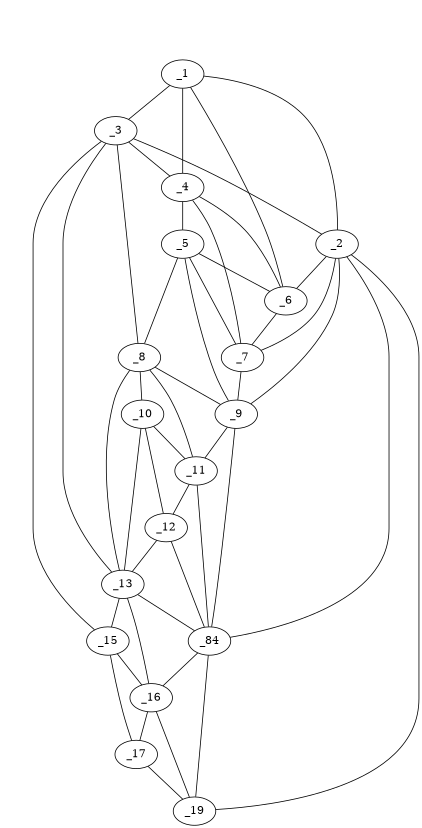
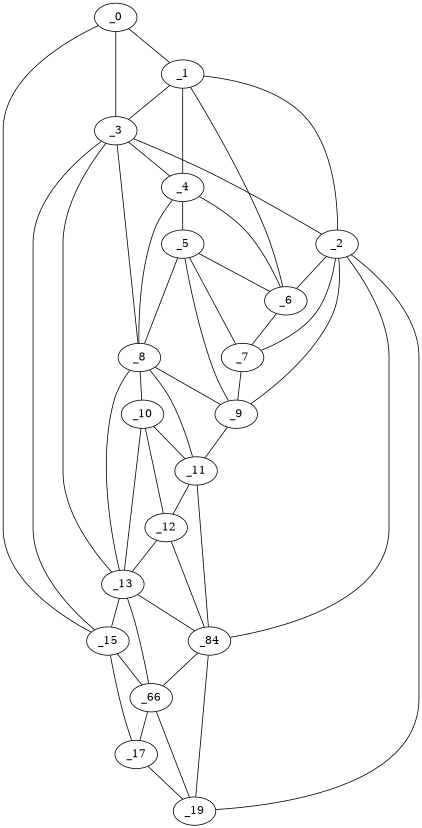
none -> (116, 17)
(227, 276) -> (144, 269)
(224, 528) -> none
(151, 698) -> (151, 698)
